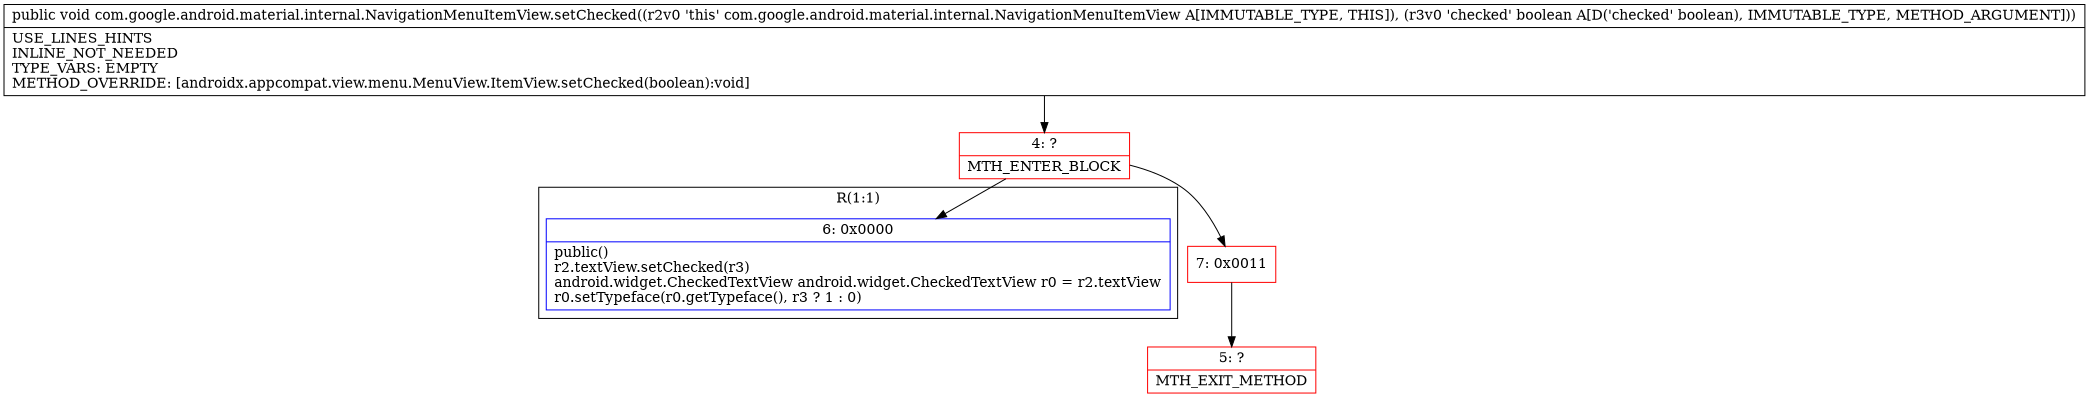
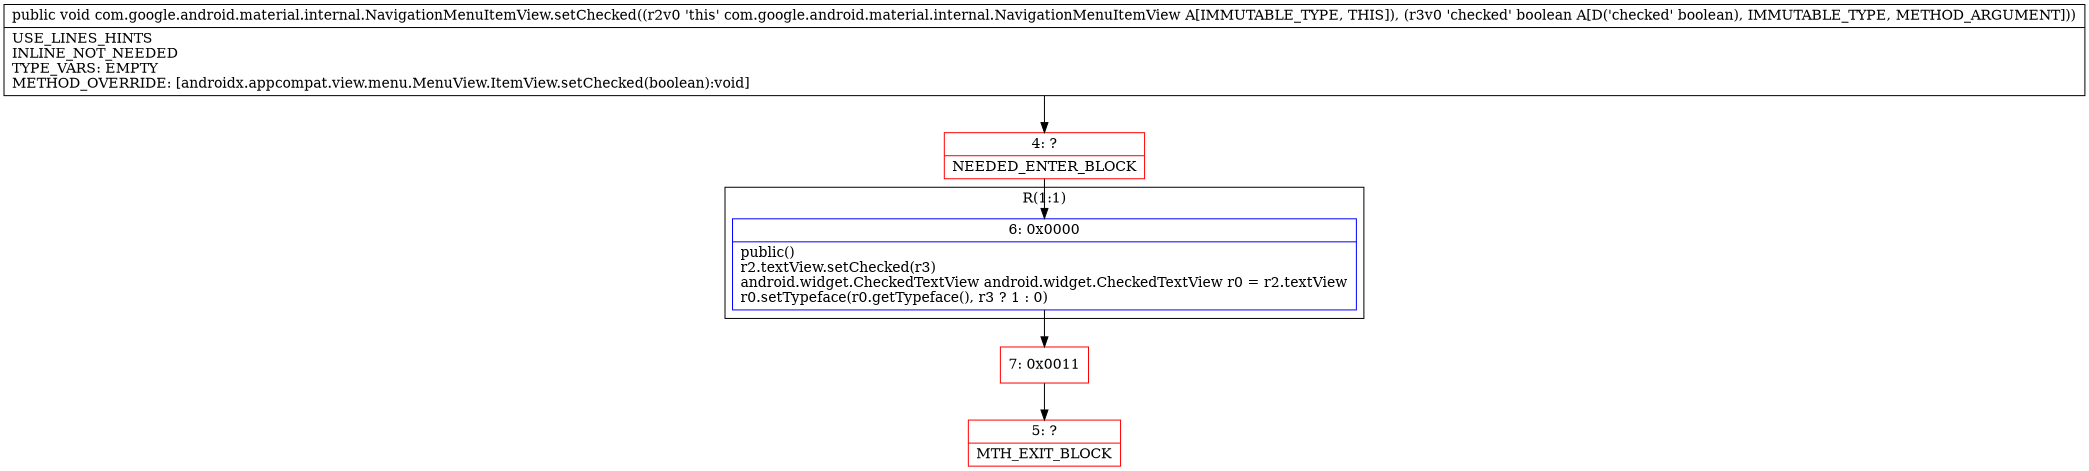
(1044, 167) -> (1044, 167)
(1185, 189) -> (1044, 325)
(1232, 381) -> (1044, 454)
